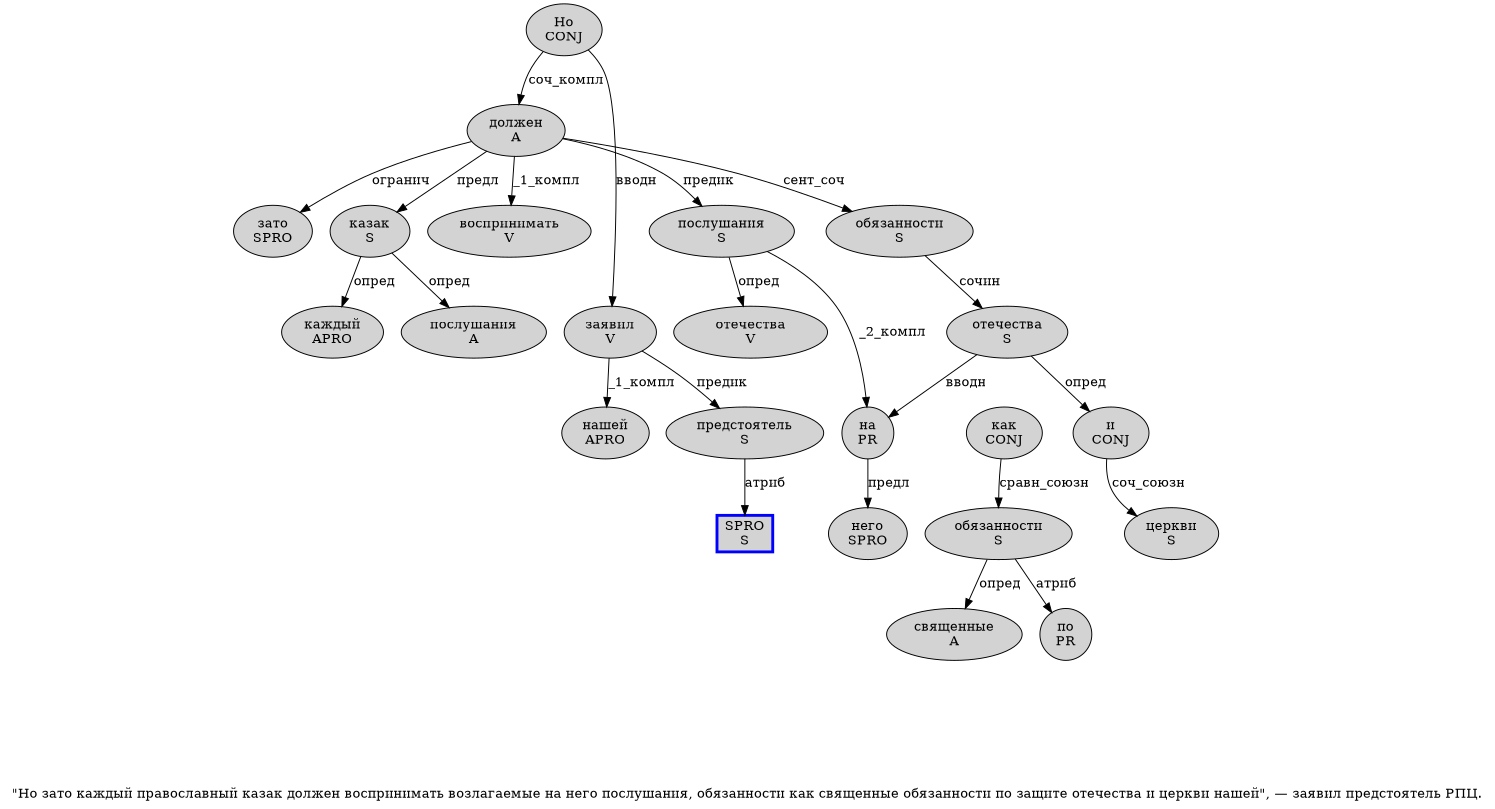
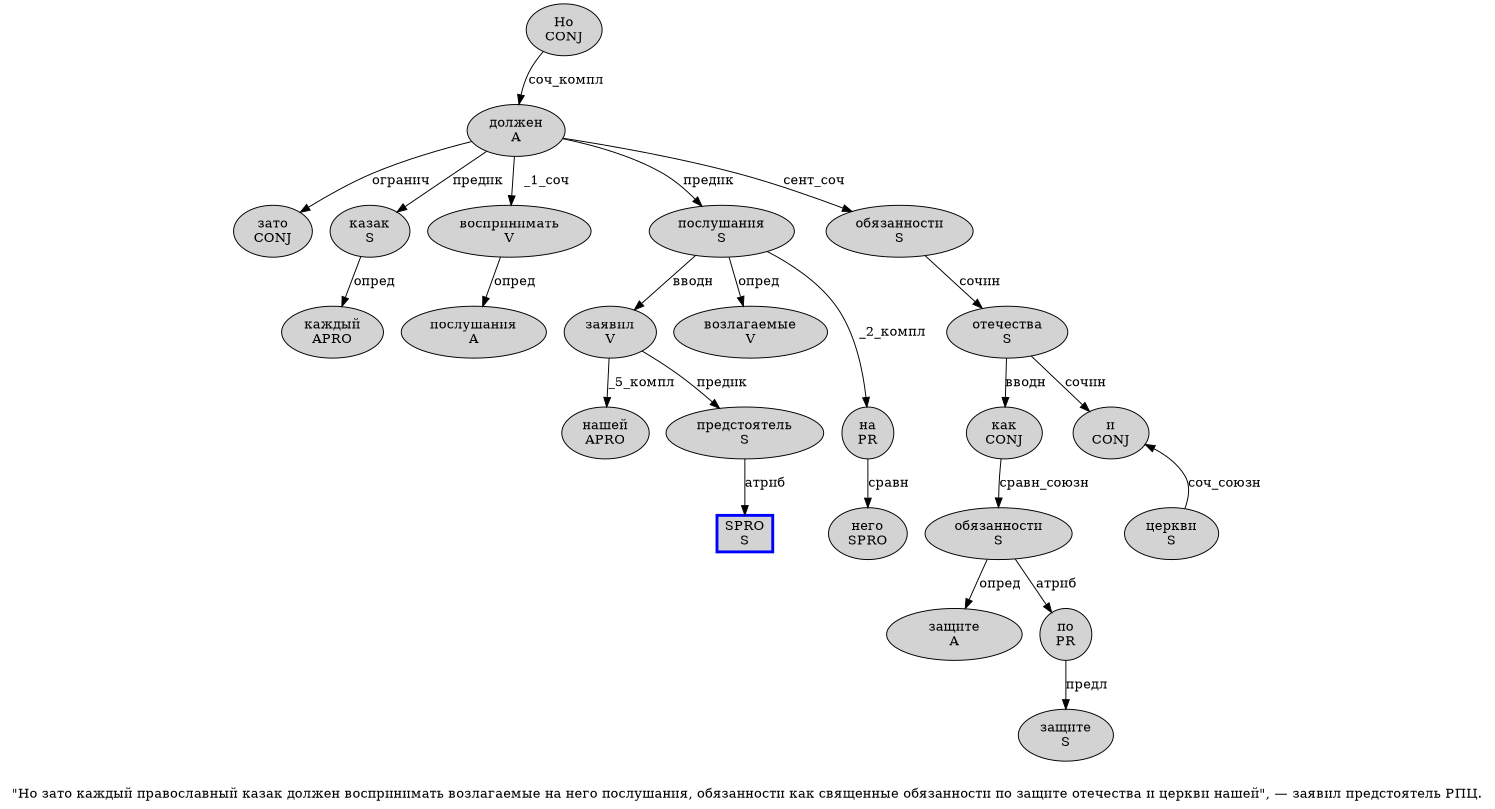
(616, 170) -> (669, 279)
(478, 181) -> (478, 181)
(547, 181) -> (547, 181)
(273, 231) -> (273, 231)
(417, 277) -> (493, 277)
(751, 332) -> (751, 332)
(642, 383) -> (642, 383)
(937, 383) -> (1006, 378)
(1086, 383) -> (1086, 383)
(889, 483) -> (889, 483)
(1111, 488) -> (1183, 473)
(954, 634) -> (954, 634)
none -> (1066, 735)
